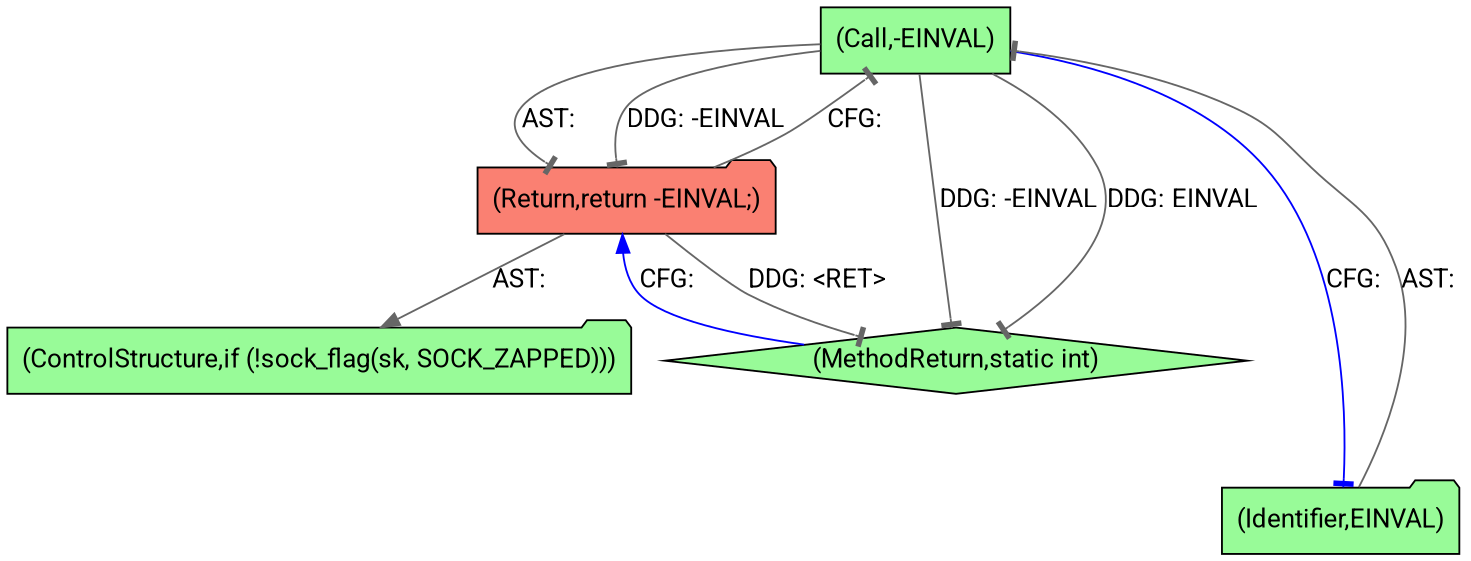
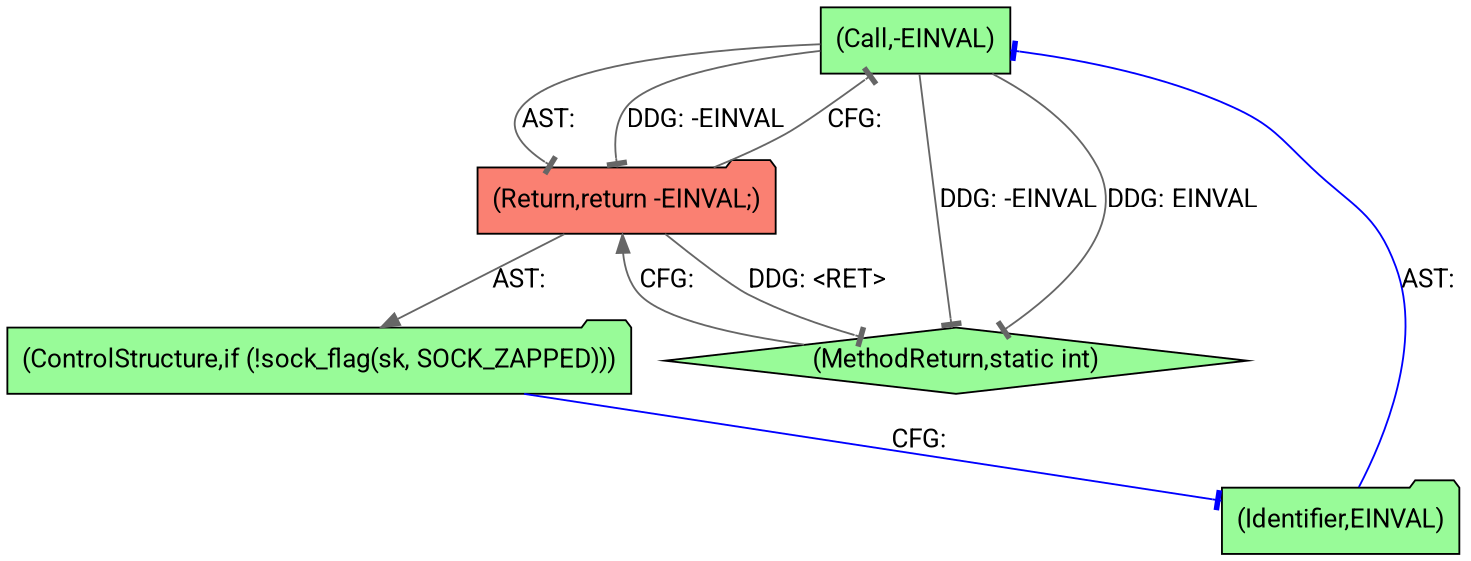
(1326, 181) -> (1326, 181)
(1278, 185) -> (868, 447)
(697, 323) -> (697, 323)
